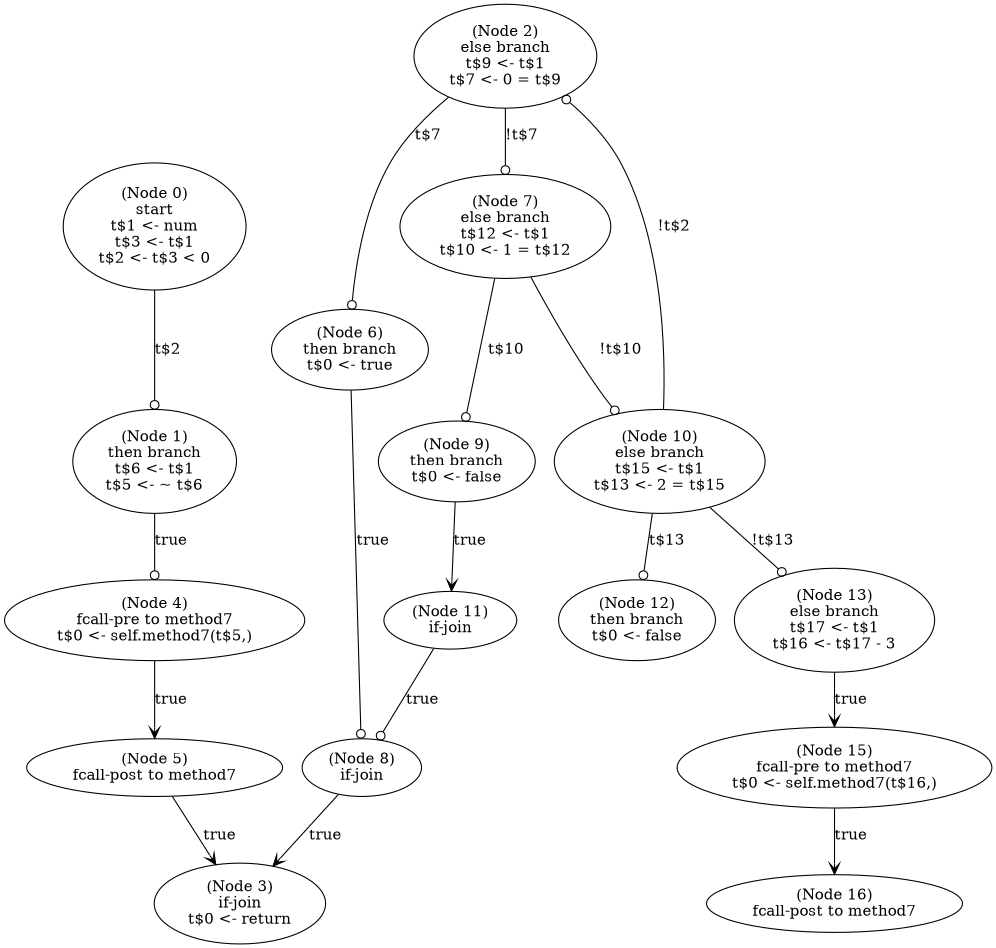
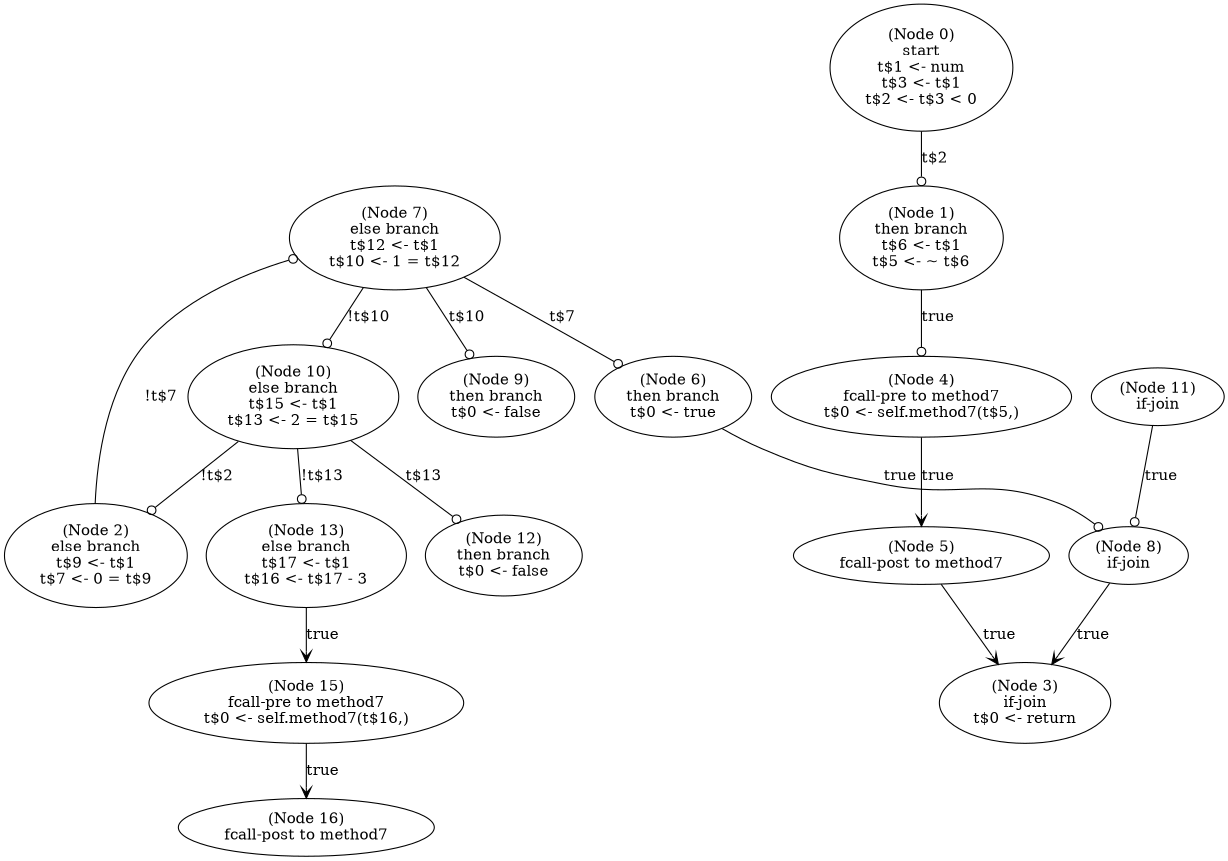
(378, 188) -> (539, 319)
(454, 541) -> none
